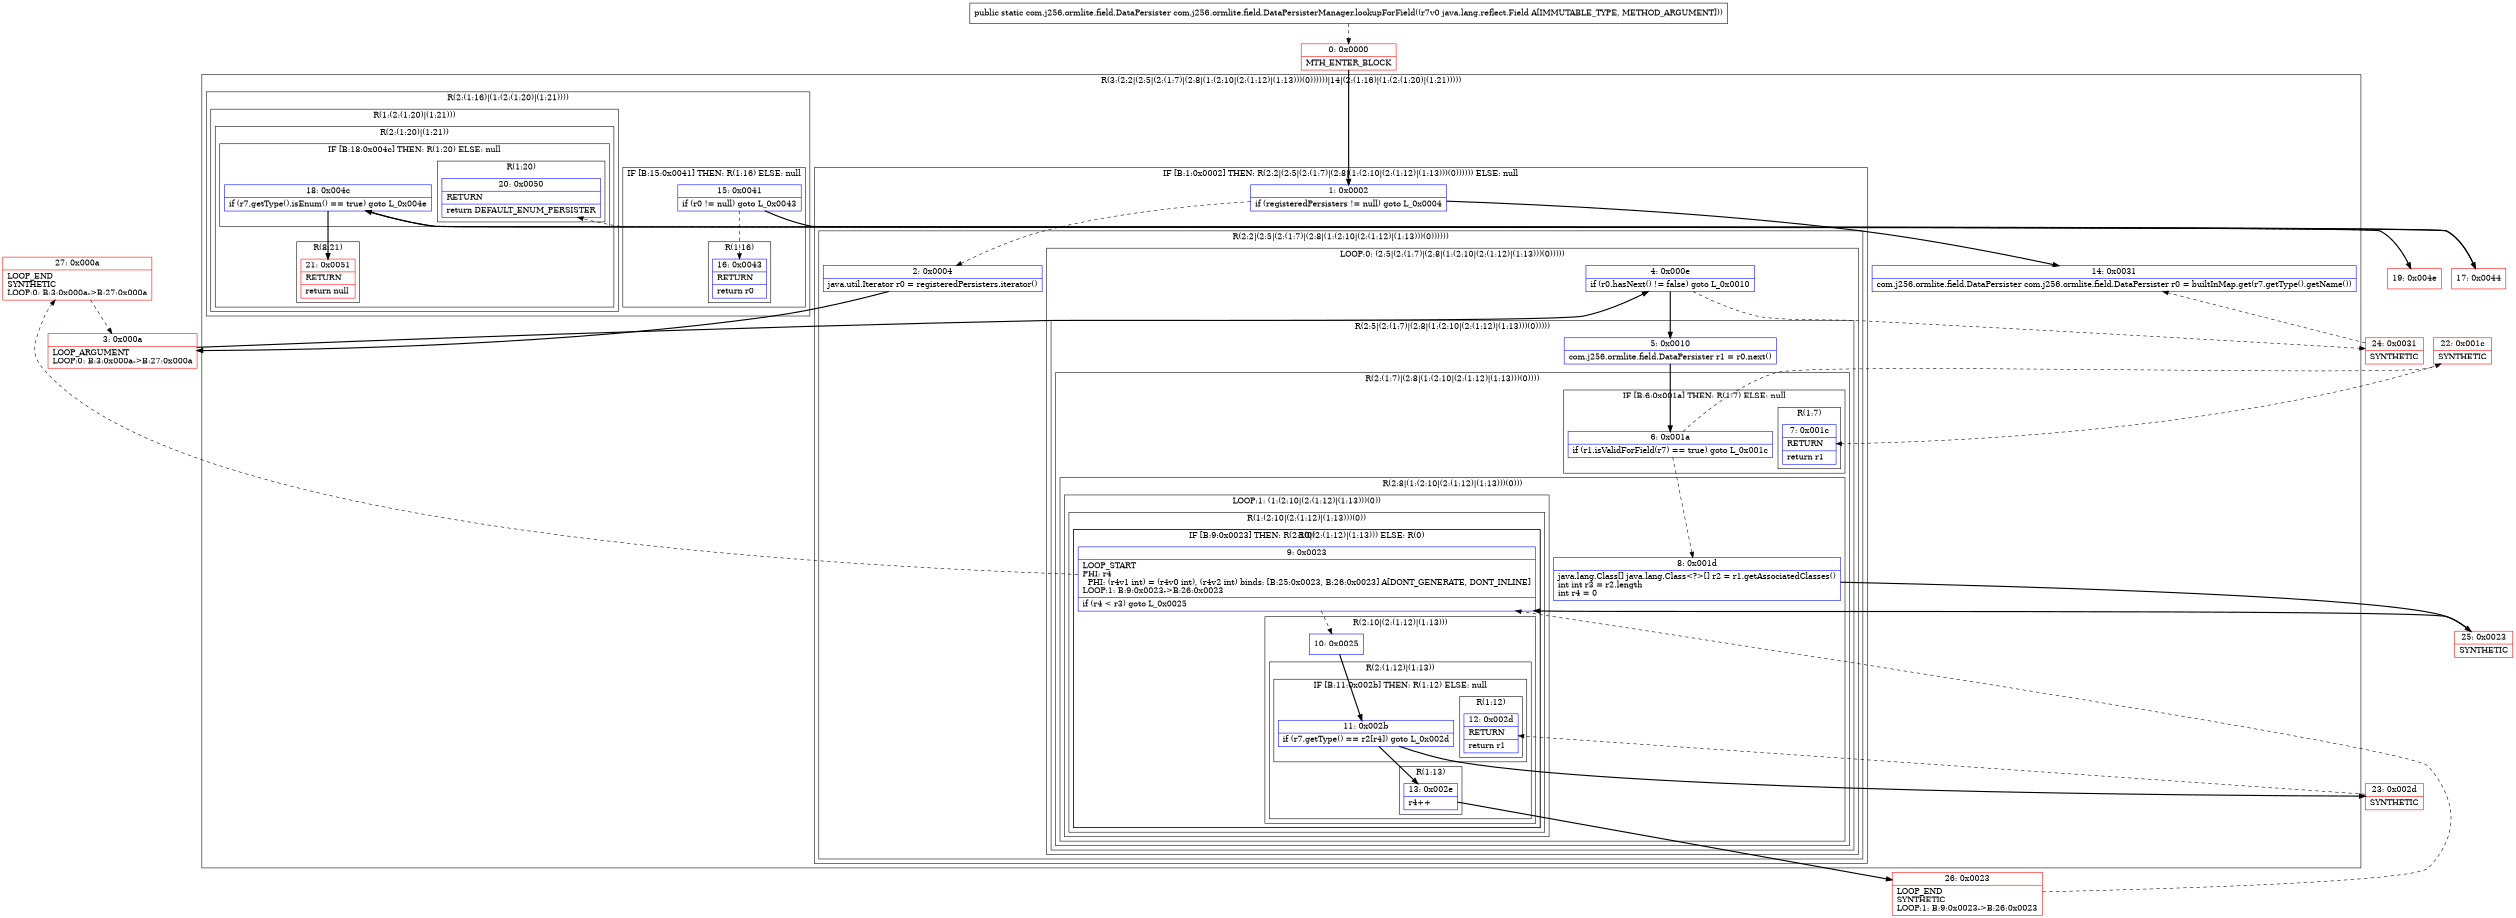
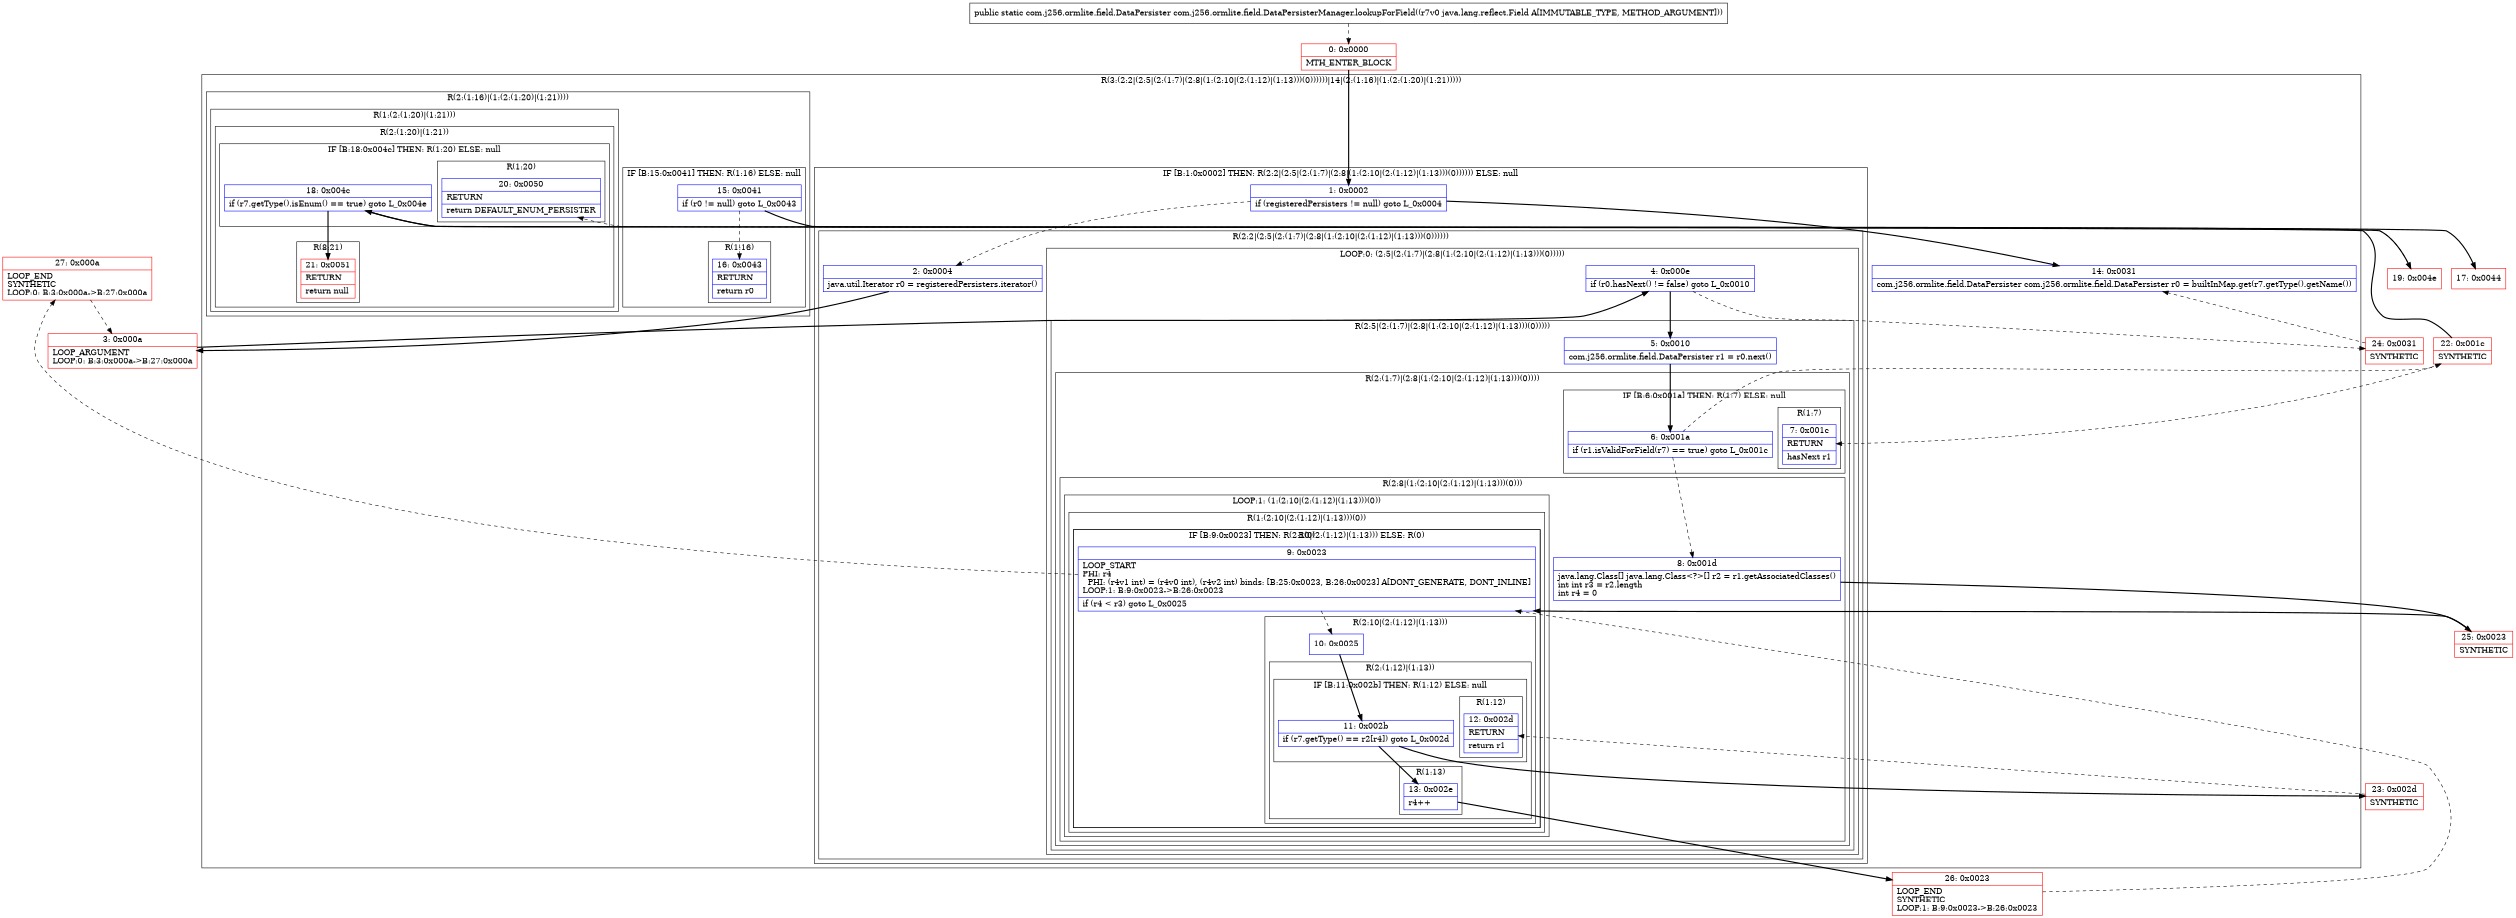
(1432, 227) -> (1451, 227)
(1806, 457) -> (1809, 457)
